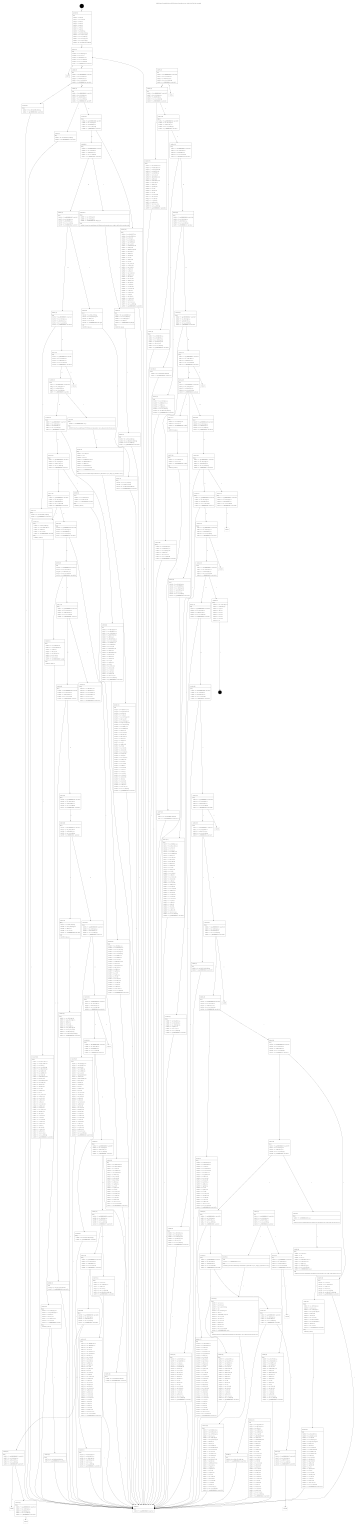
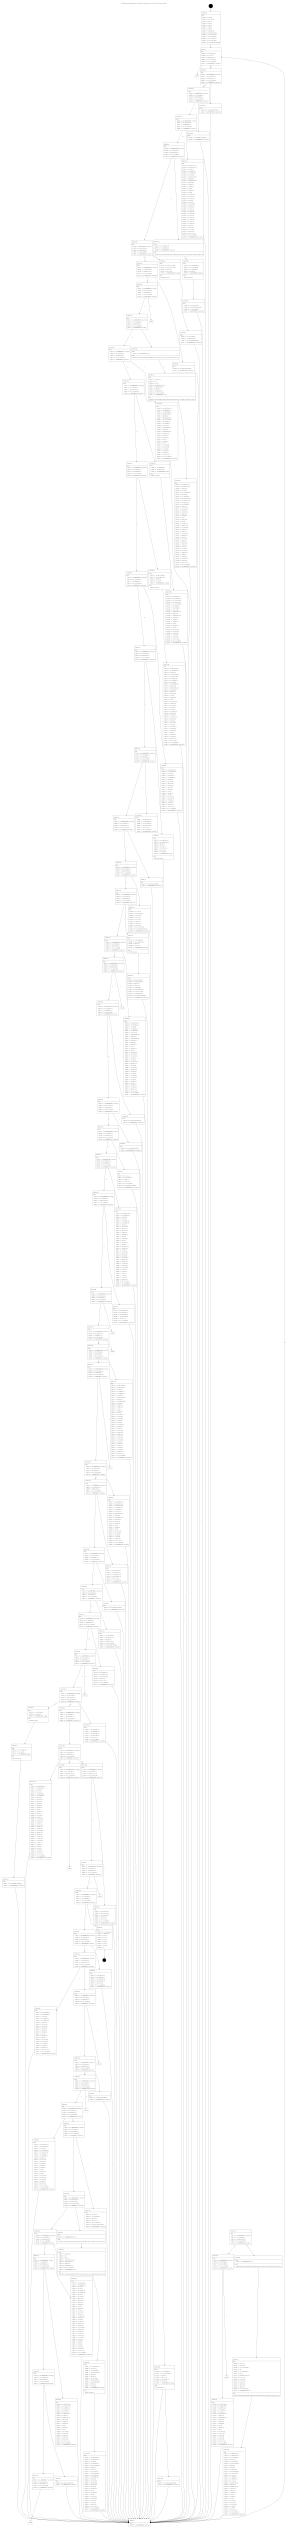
none -> (139, 919)
none -> (98, 1352)
